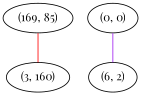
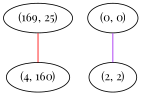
(38, 18) -> (38, 18)
(38, 77) -> (38, 77)
(113, 77) -> (113, 77)
